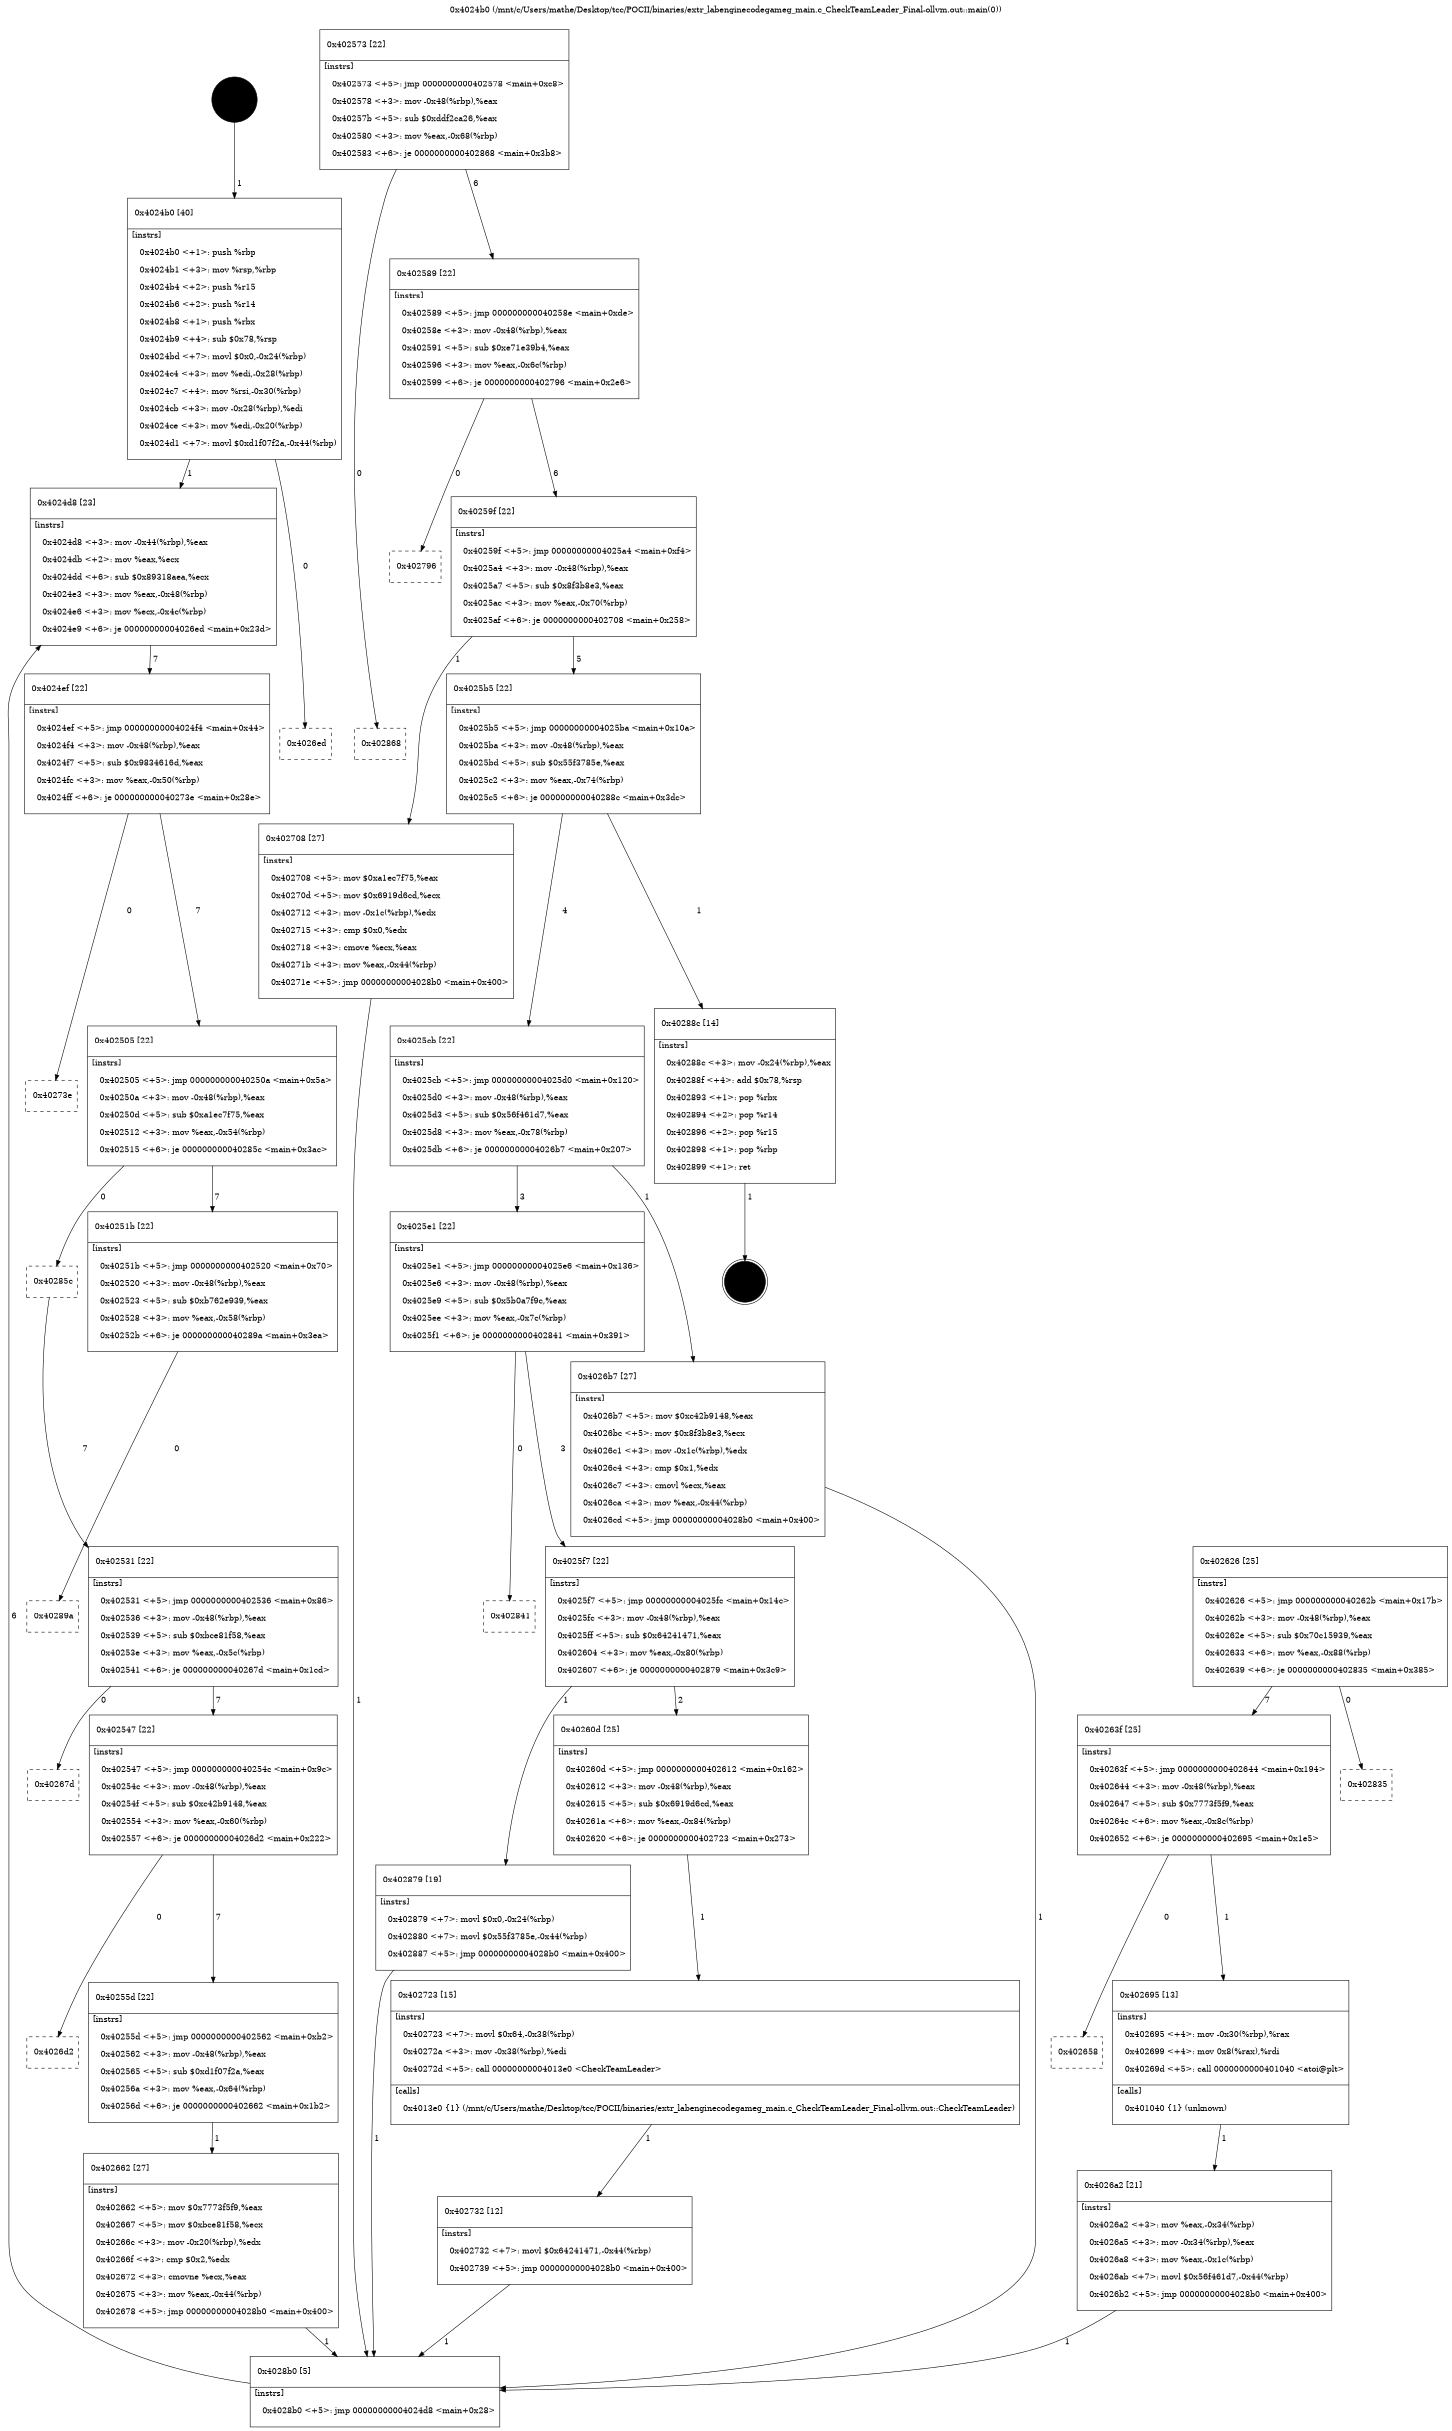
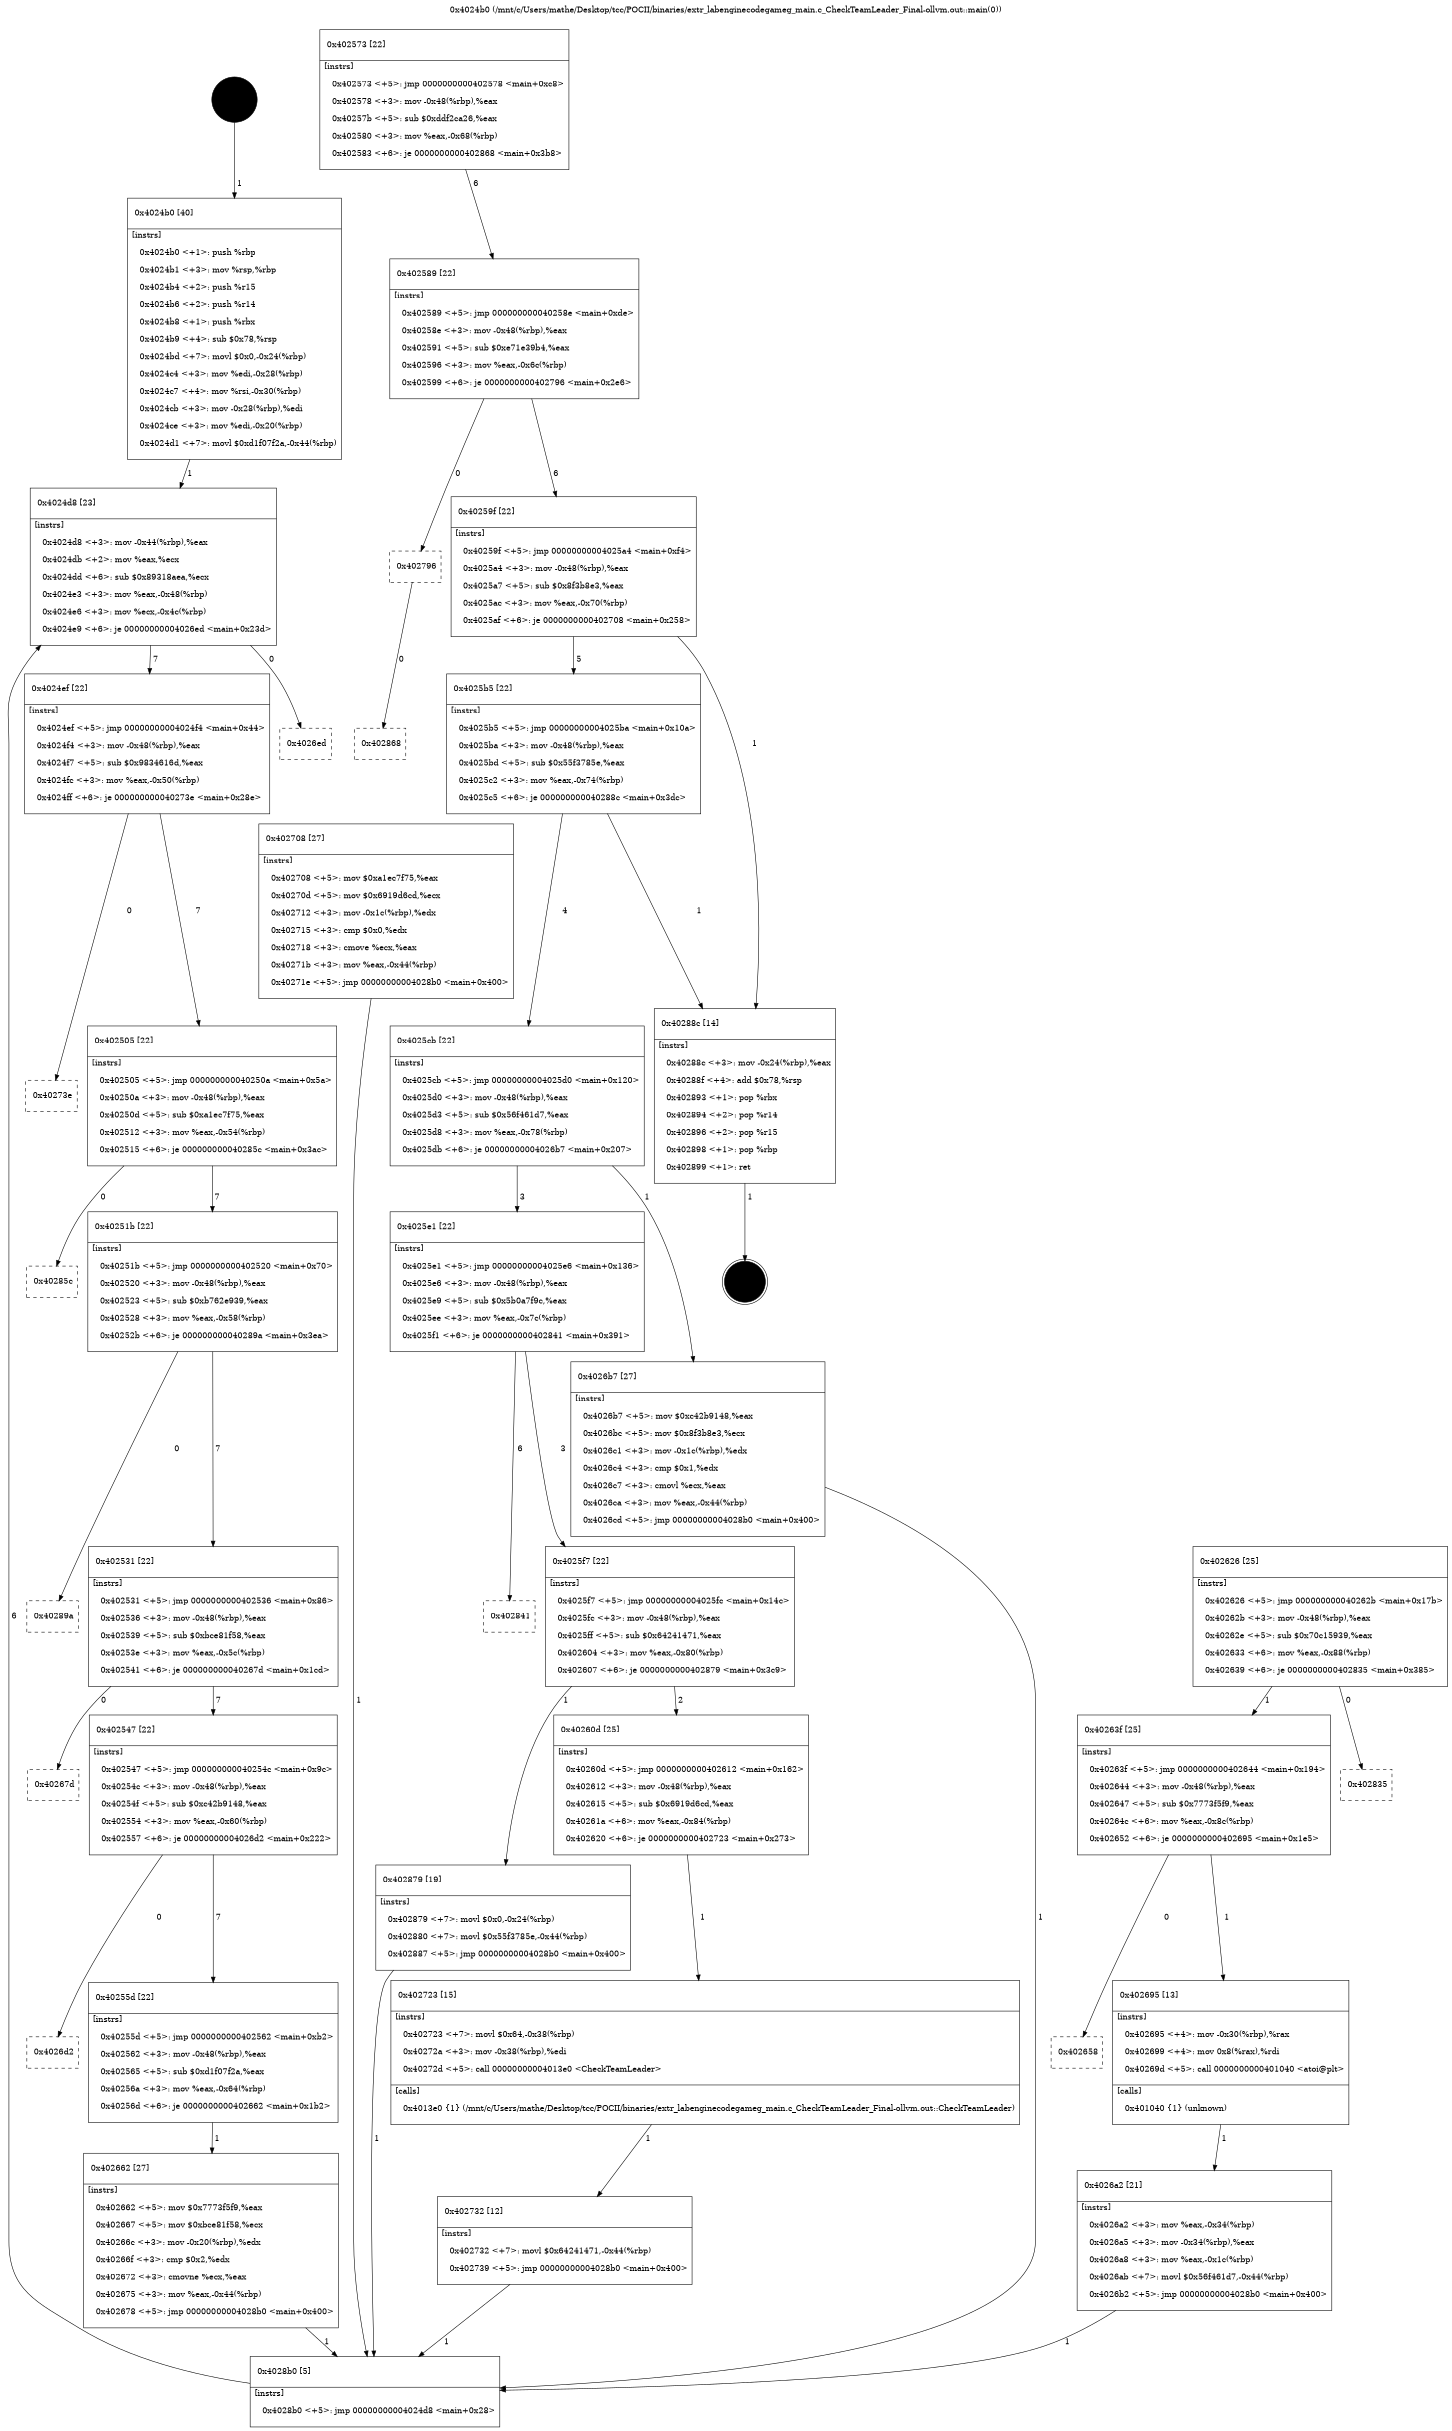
(355, 444) -> (398, 652)
(296, 590) -> (280, 681)
(422, 720) -> (749, 812)
(45, 1424) -> (213, 1446)
(519, 1449) -> (519, 1449)
(1266, 1701) -> (1266, 1701)
